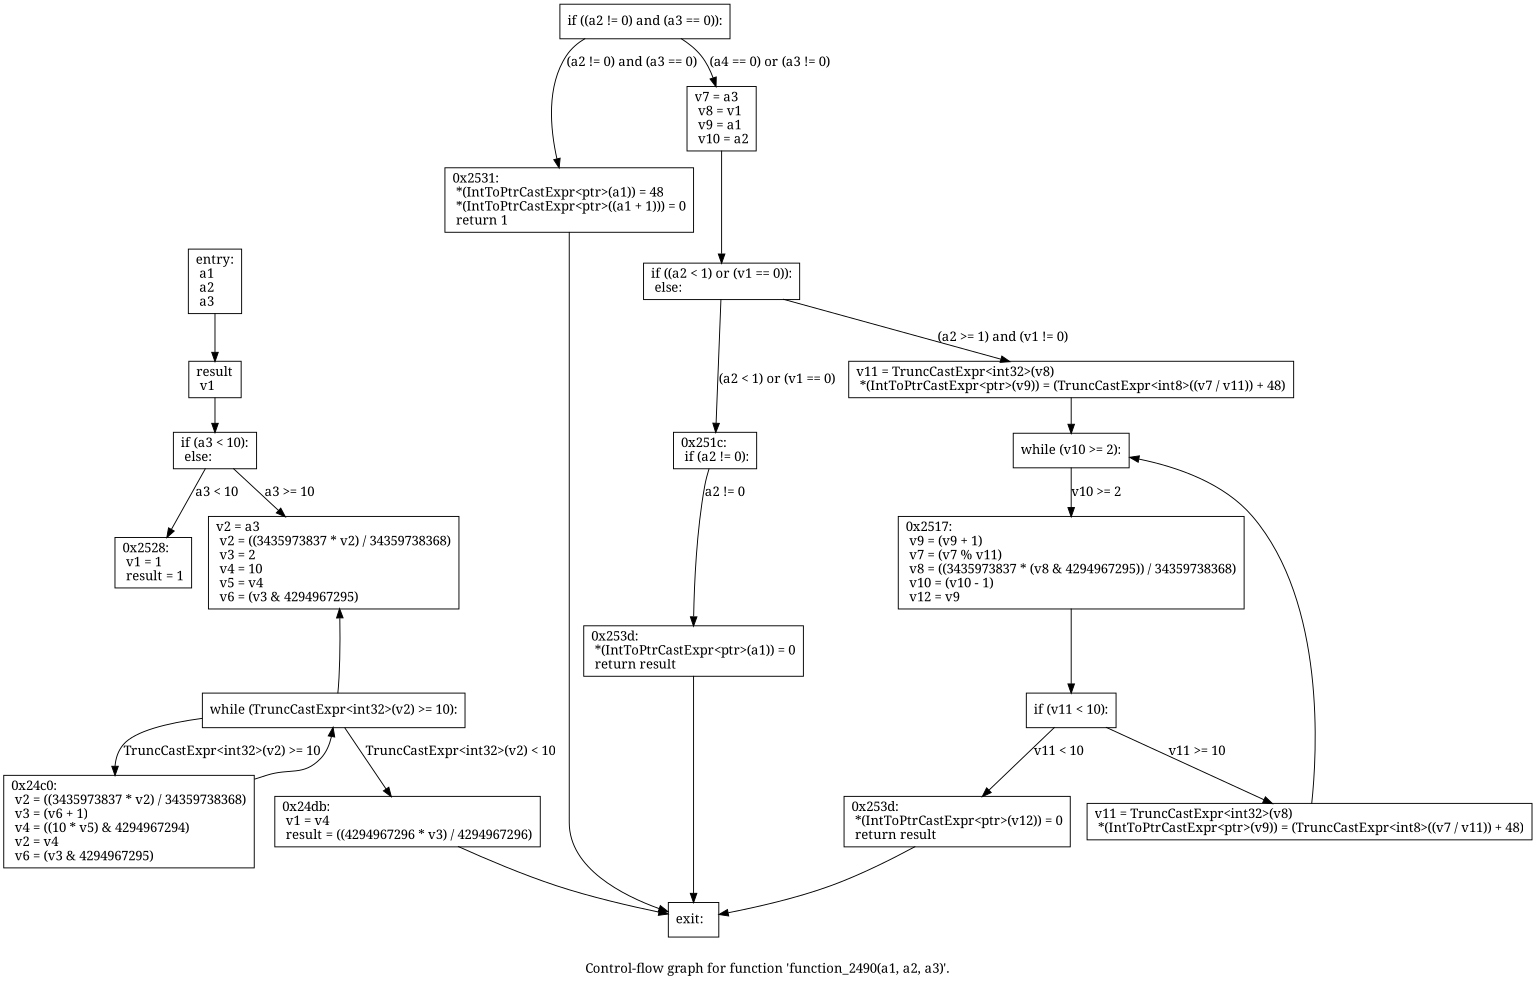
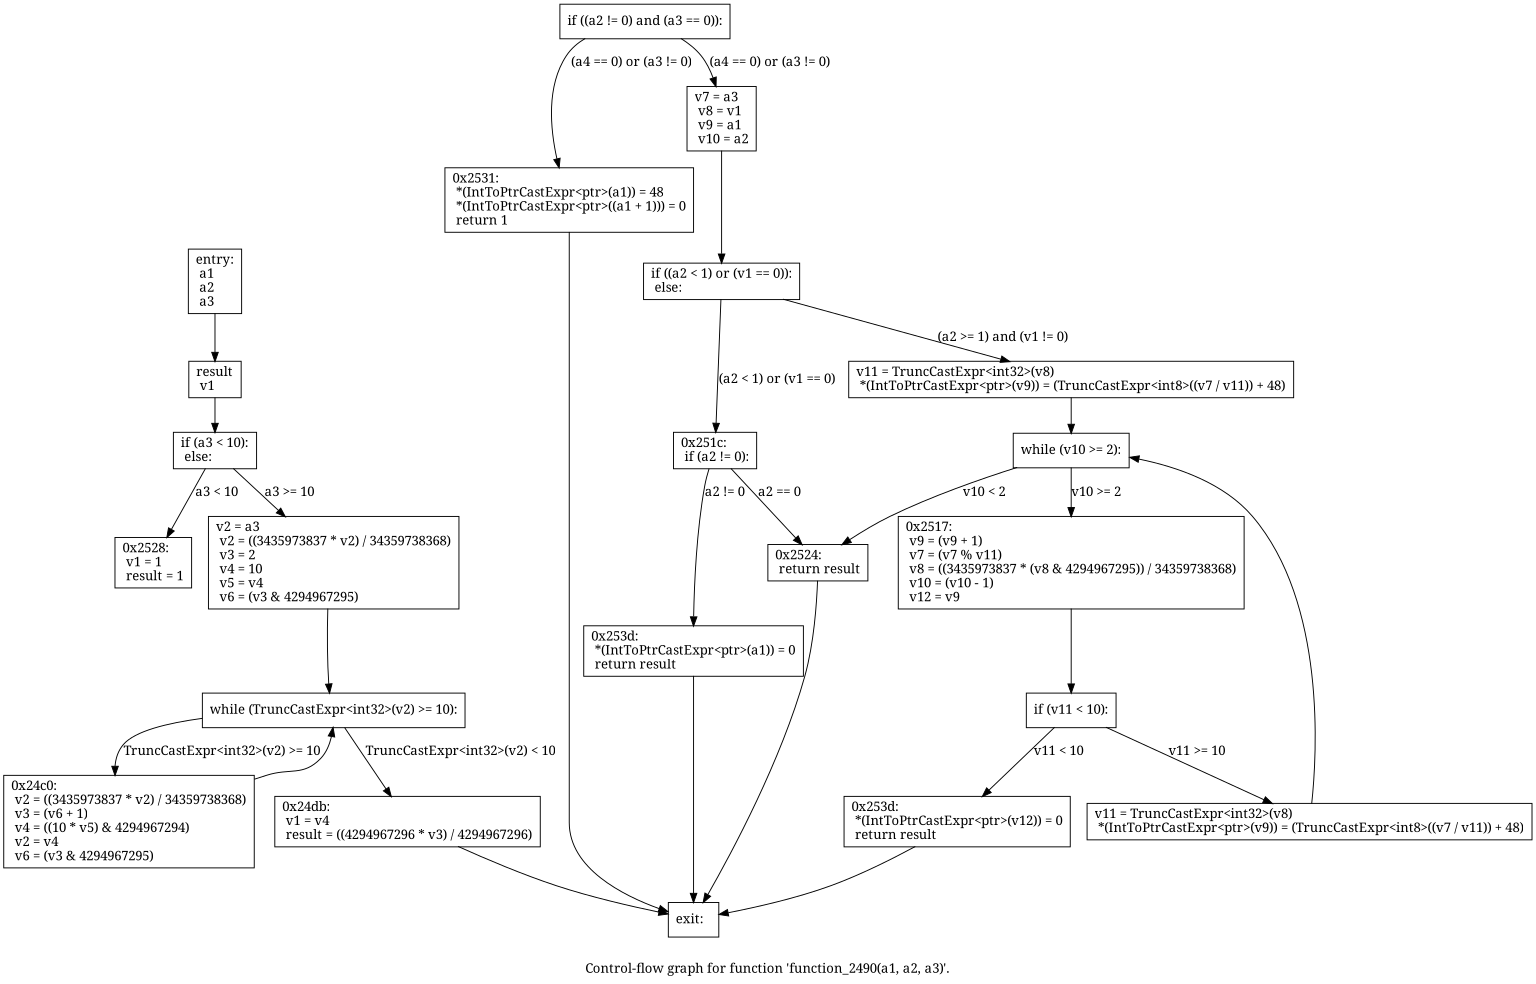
(632, 63) -> (632, 63)
none -> (818, 563)
(340, 656) -> (327, 646)
